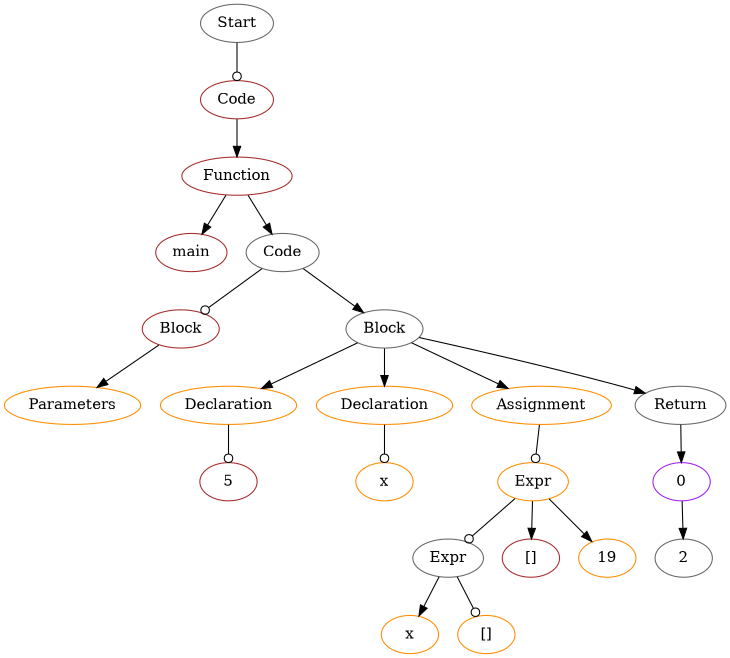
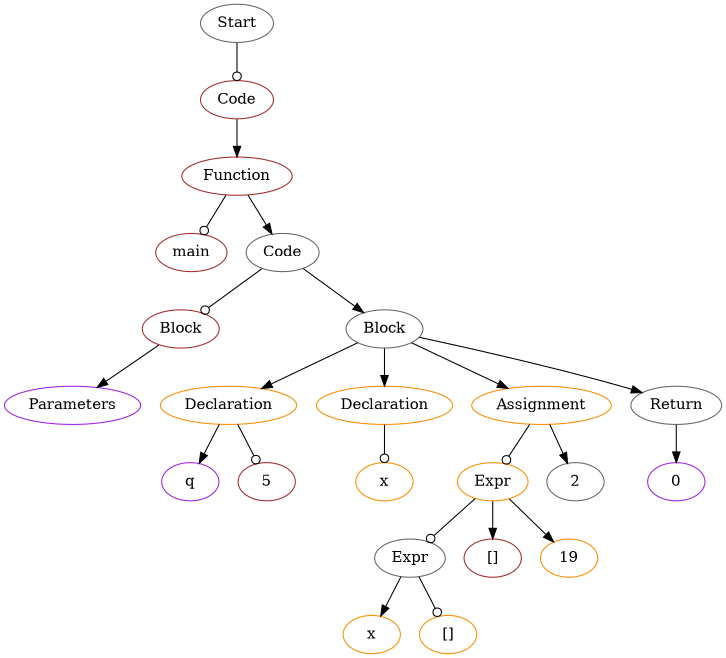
(217, 210) -> (216, 211)
(73, 405) -> (73, 405)
none -> (190, 482)
(683, 515) -> (556, 439)
